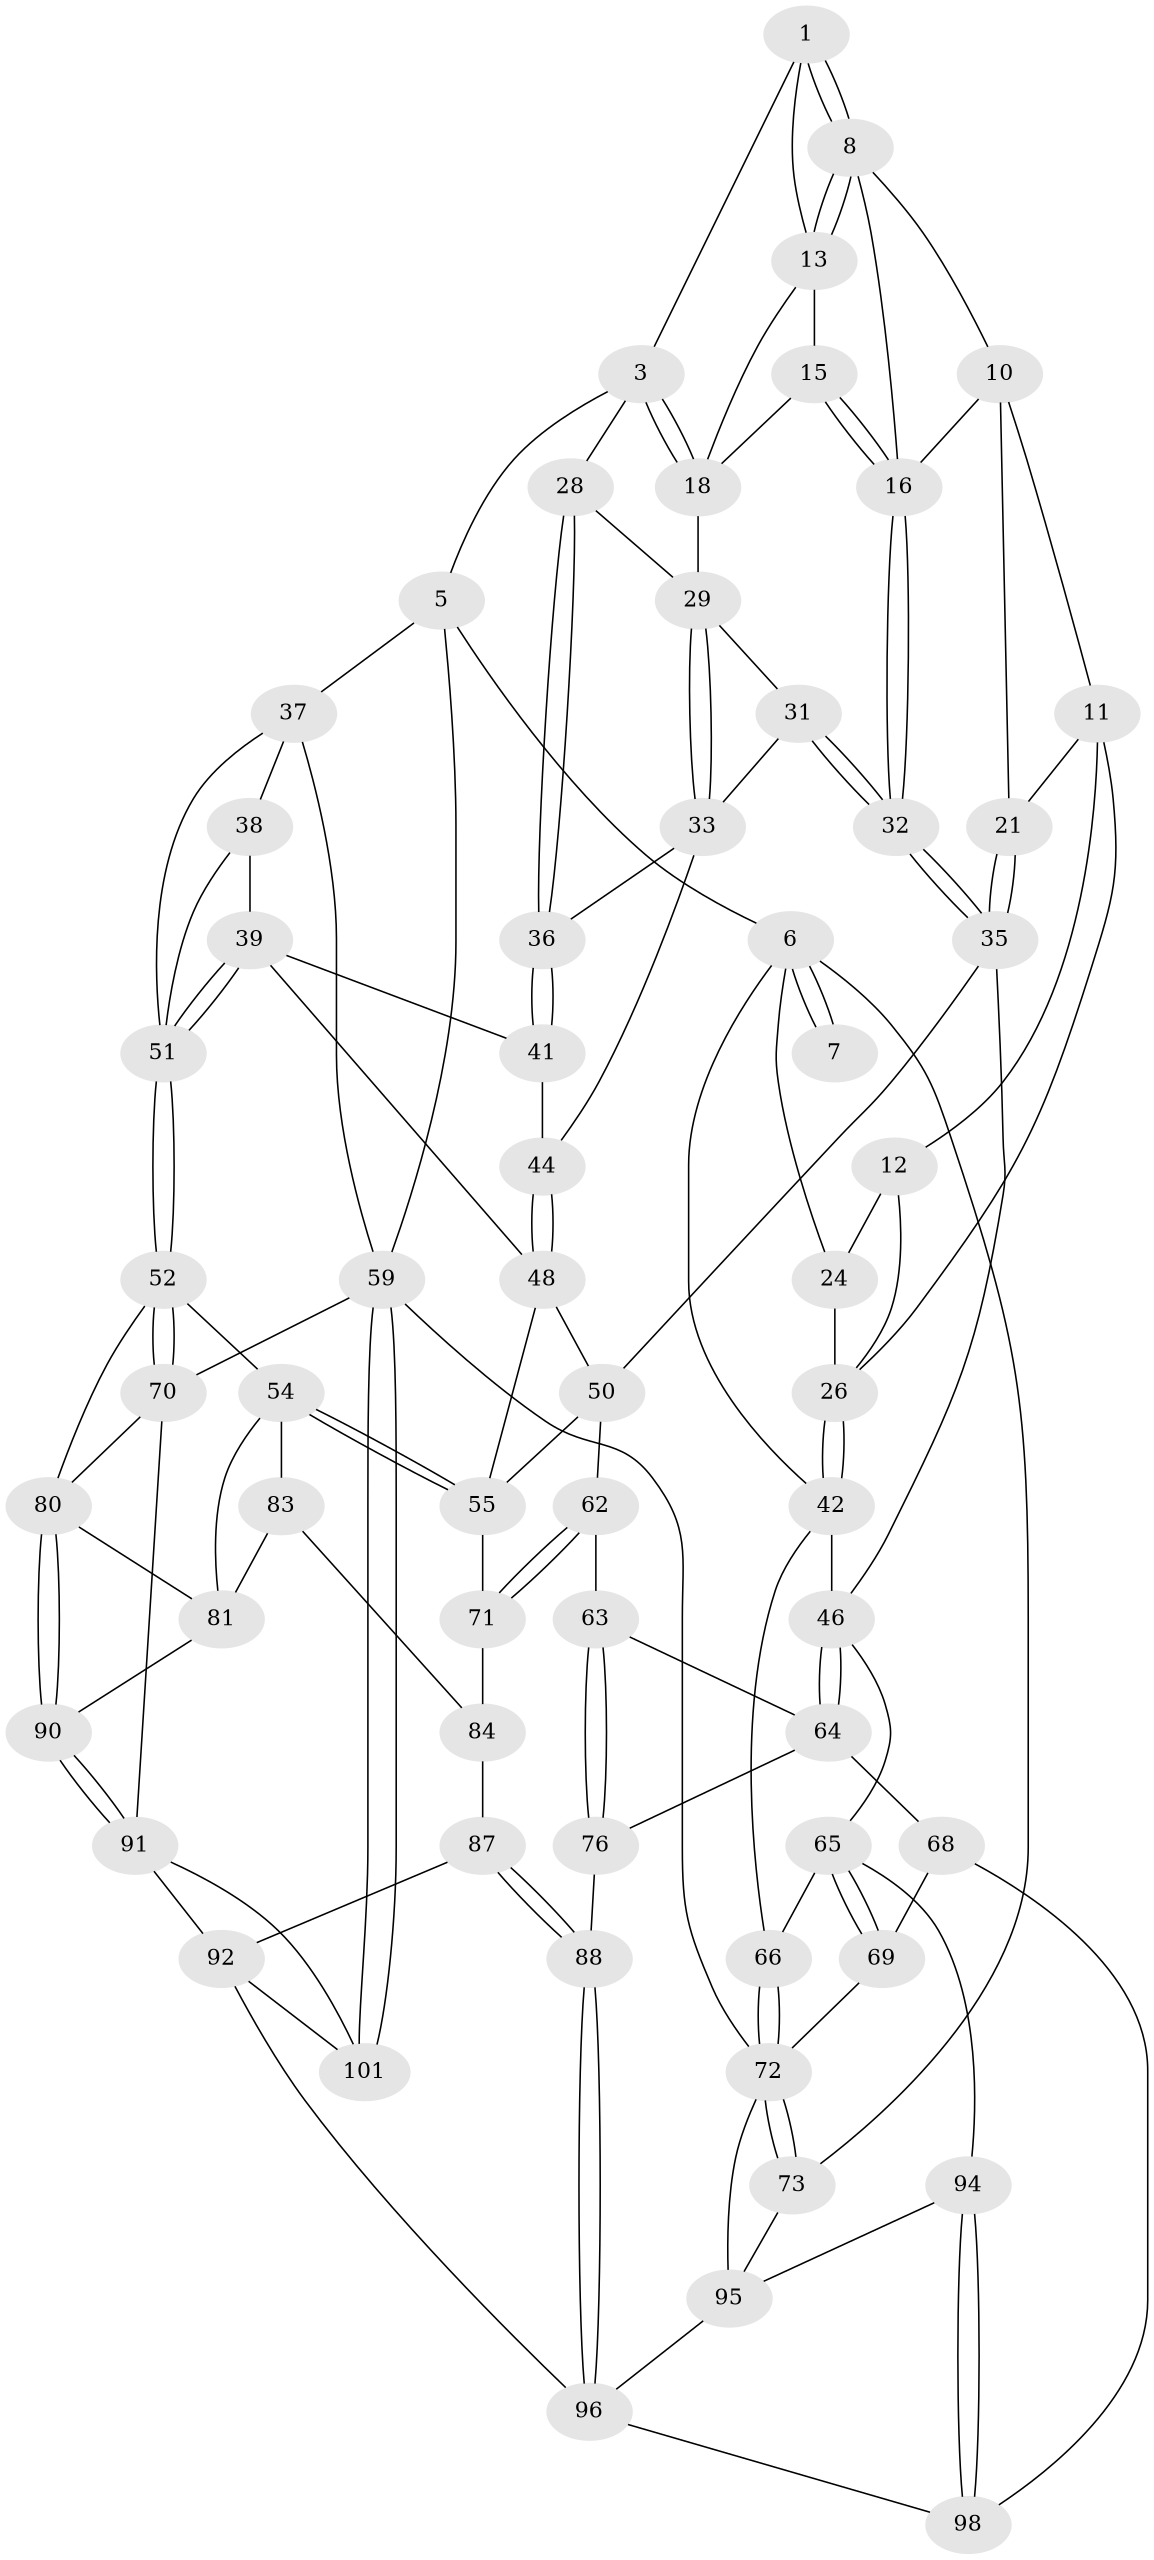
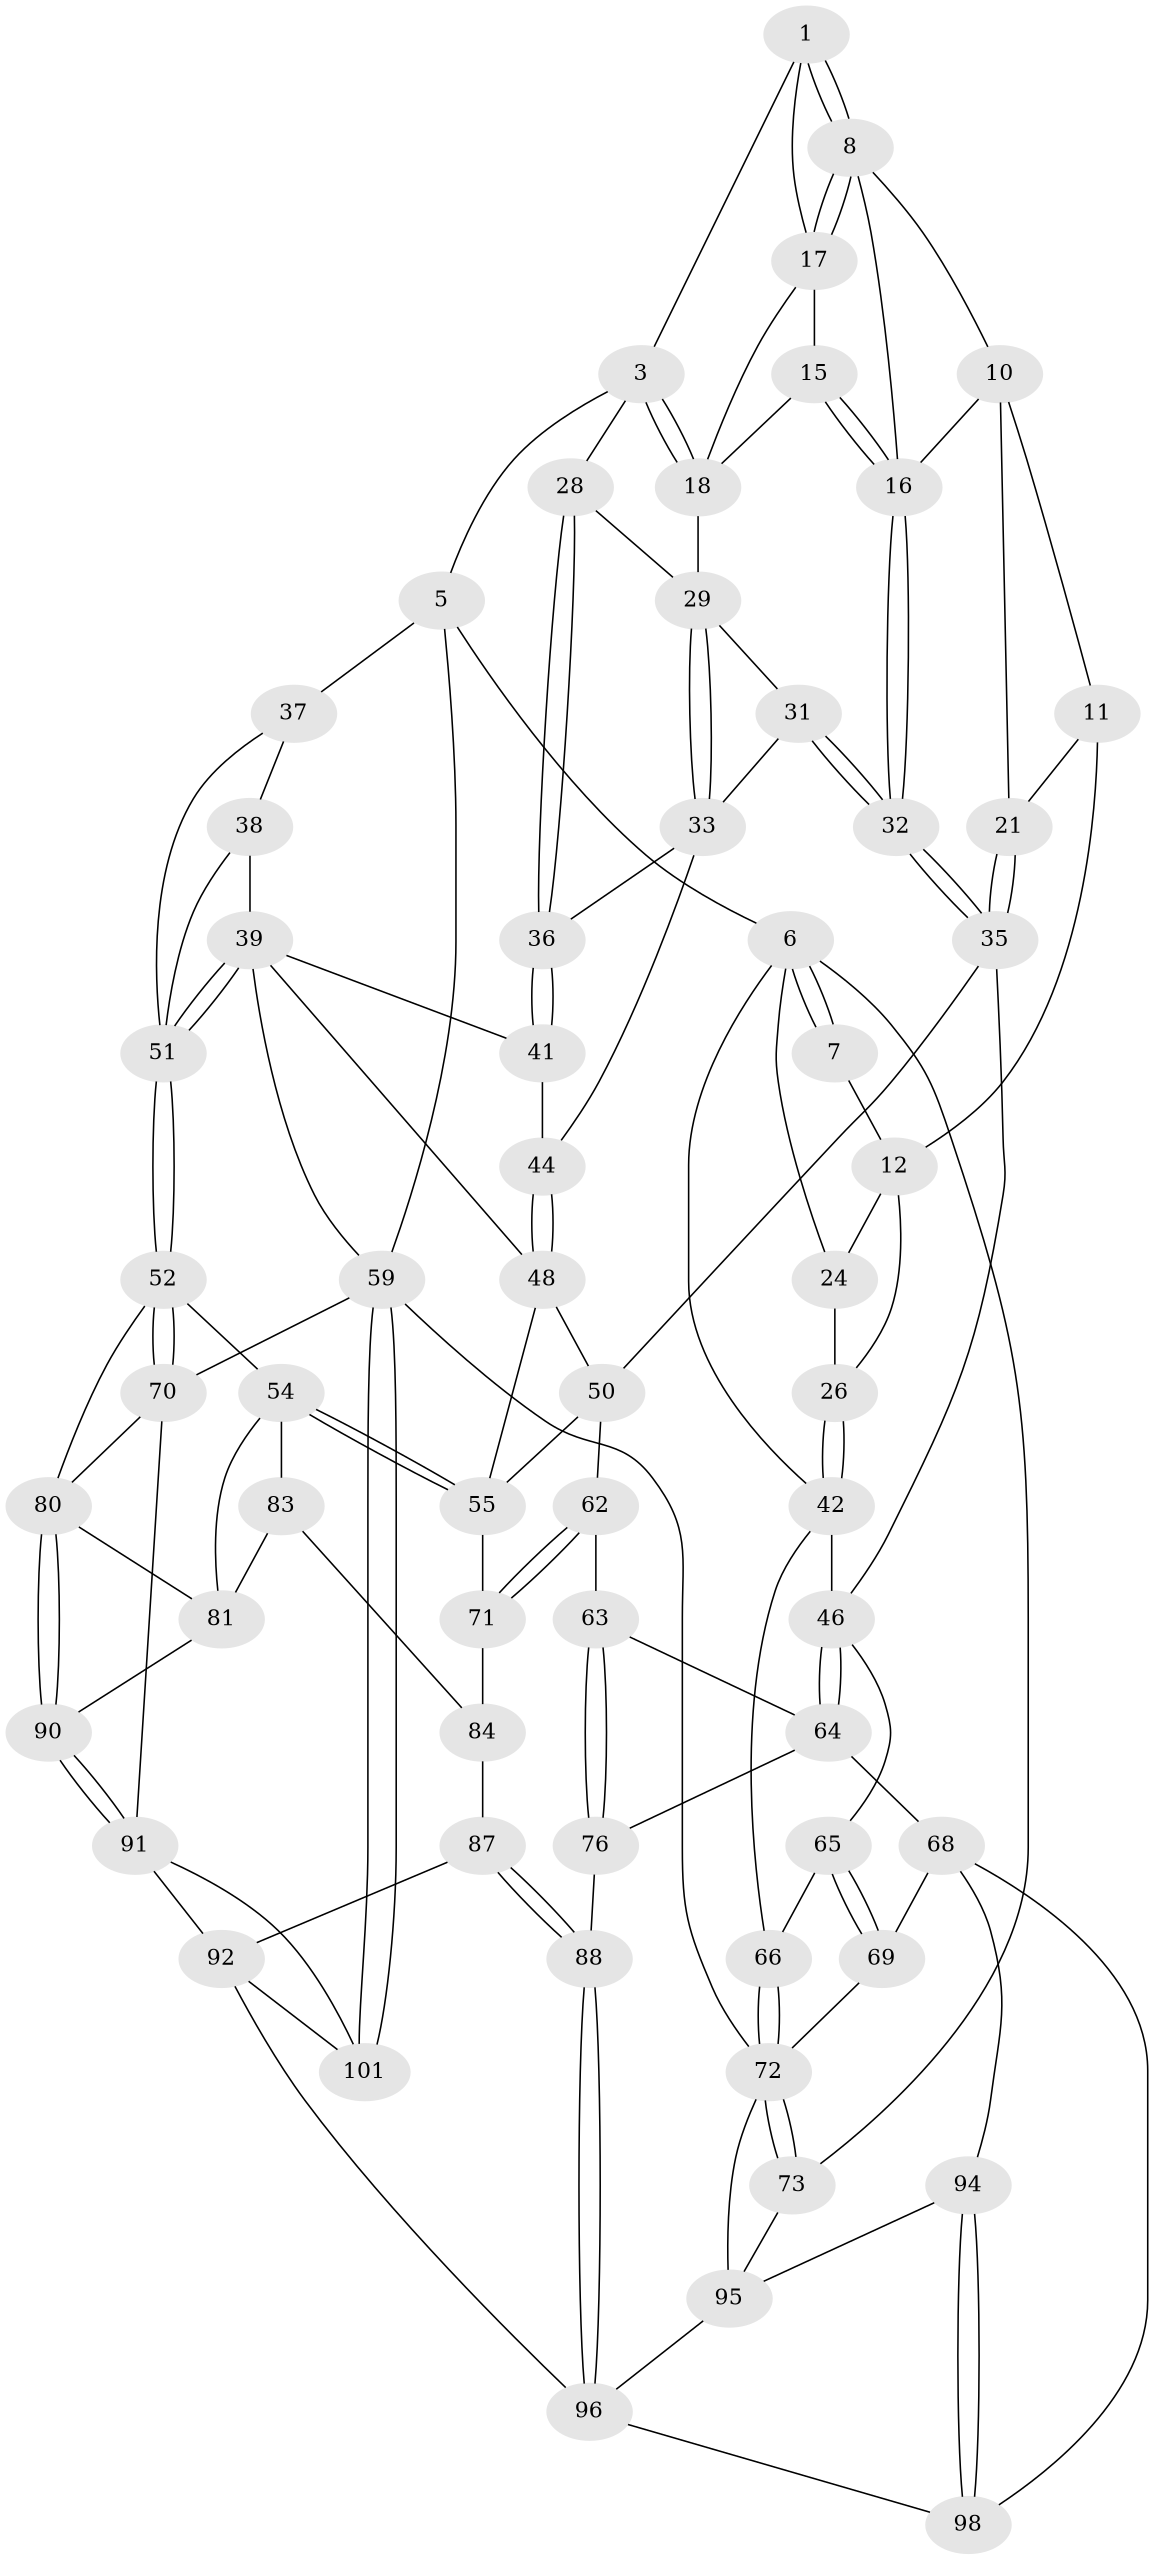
(814, 261) -> (814, 261)
(336, 997) -> (285, 1121)
(1052, 1081) -> none
none -> (860, 1101)
(962, 1990) -> (1002, 2011)
